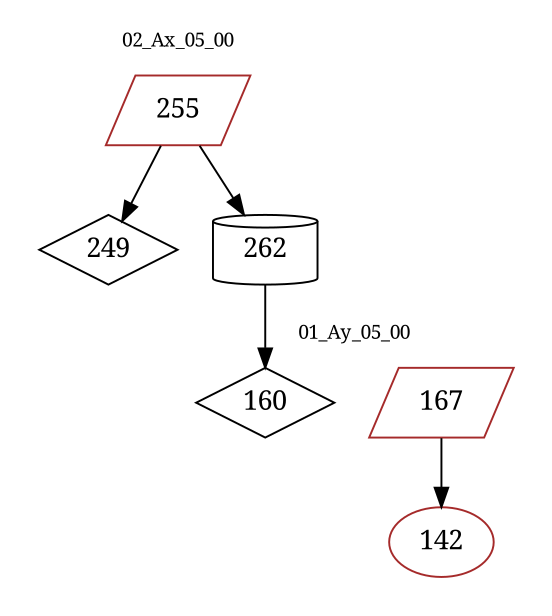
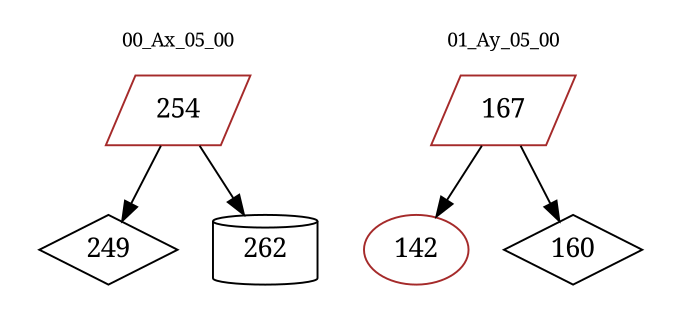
(178, 42) -> (178, 42)
(178, 110) -> (178, 110)
(265, 327) -> (535, 175)
